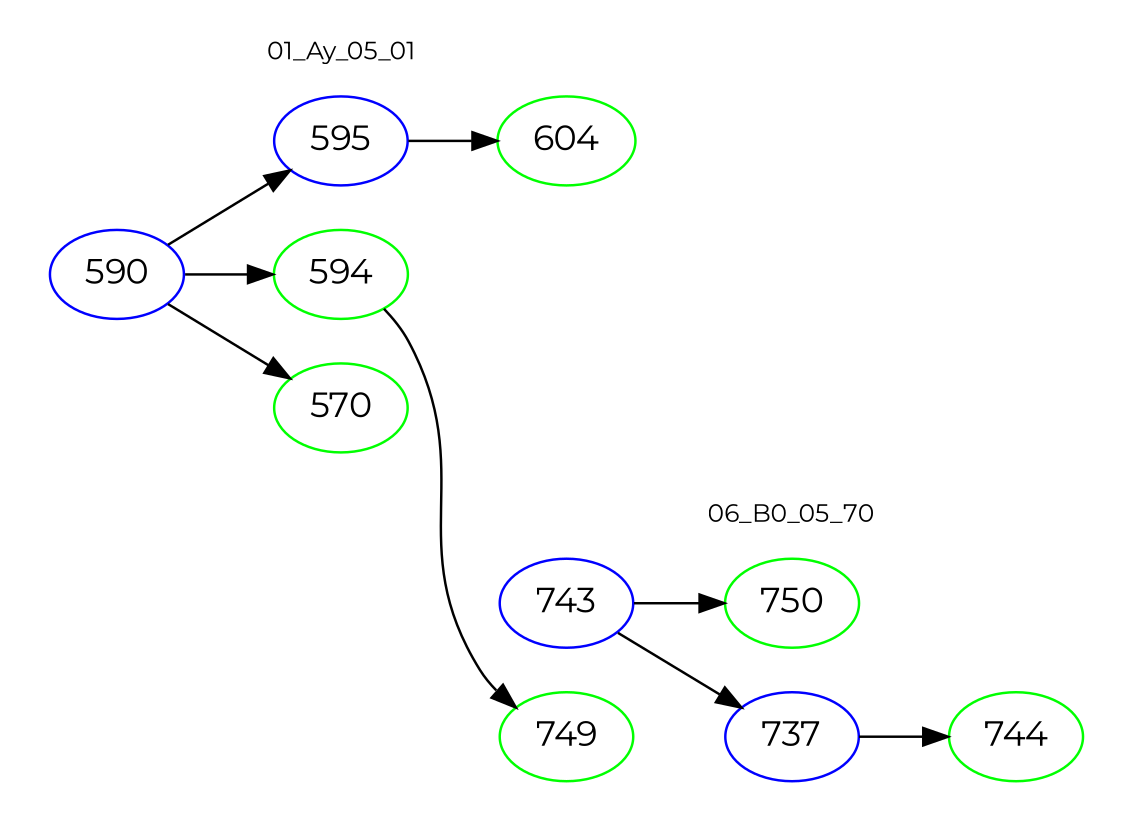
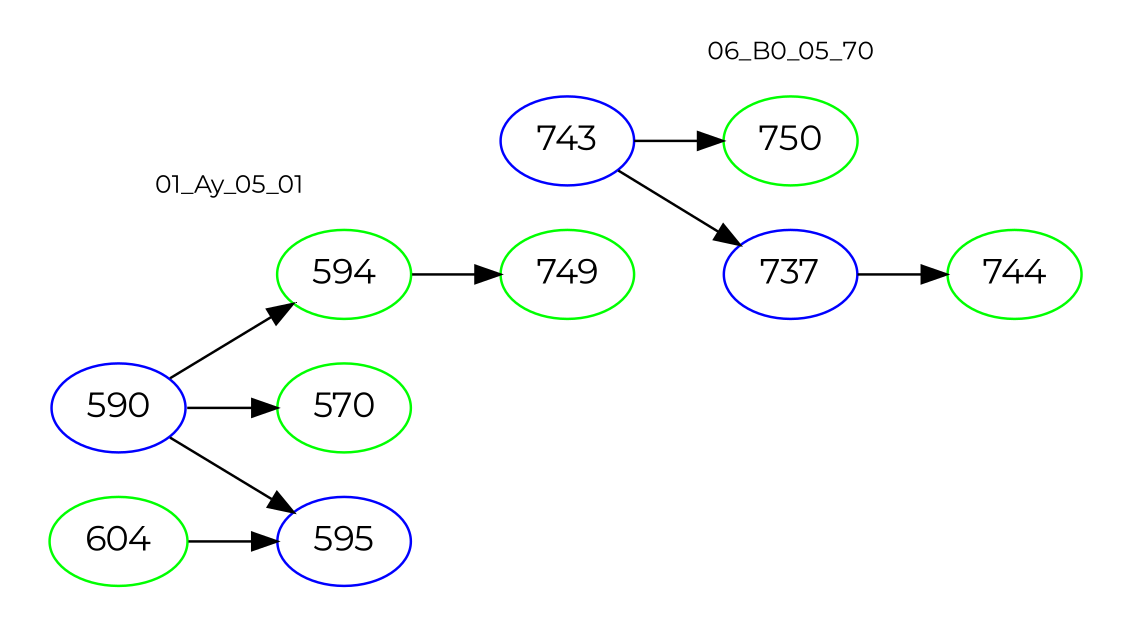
(440, 141) -> (220, 541)
